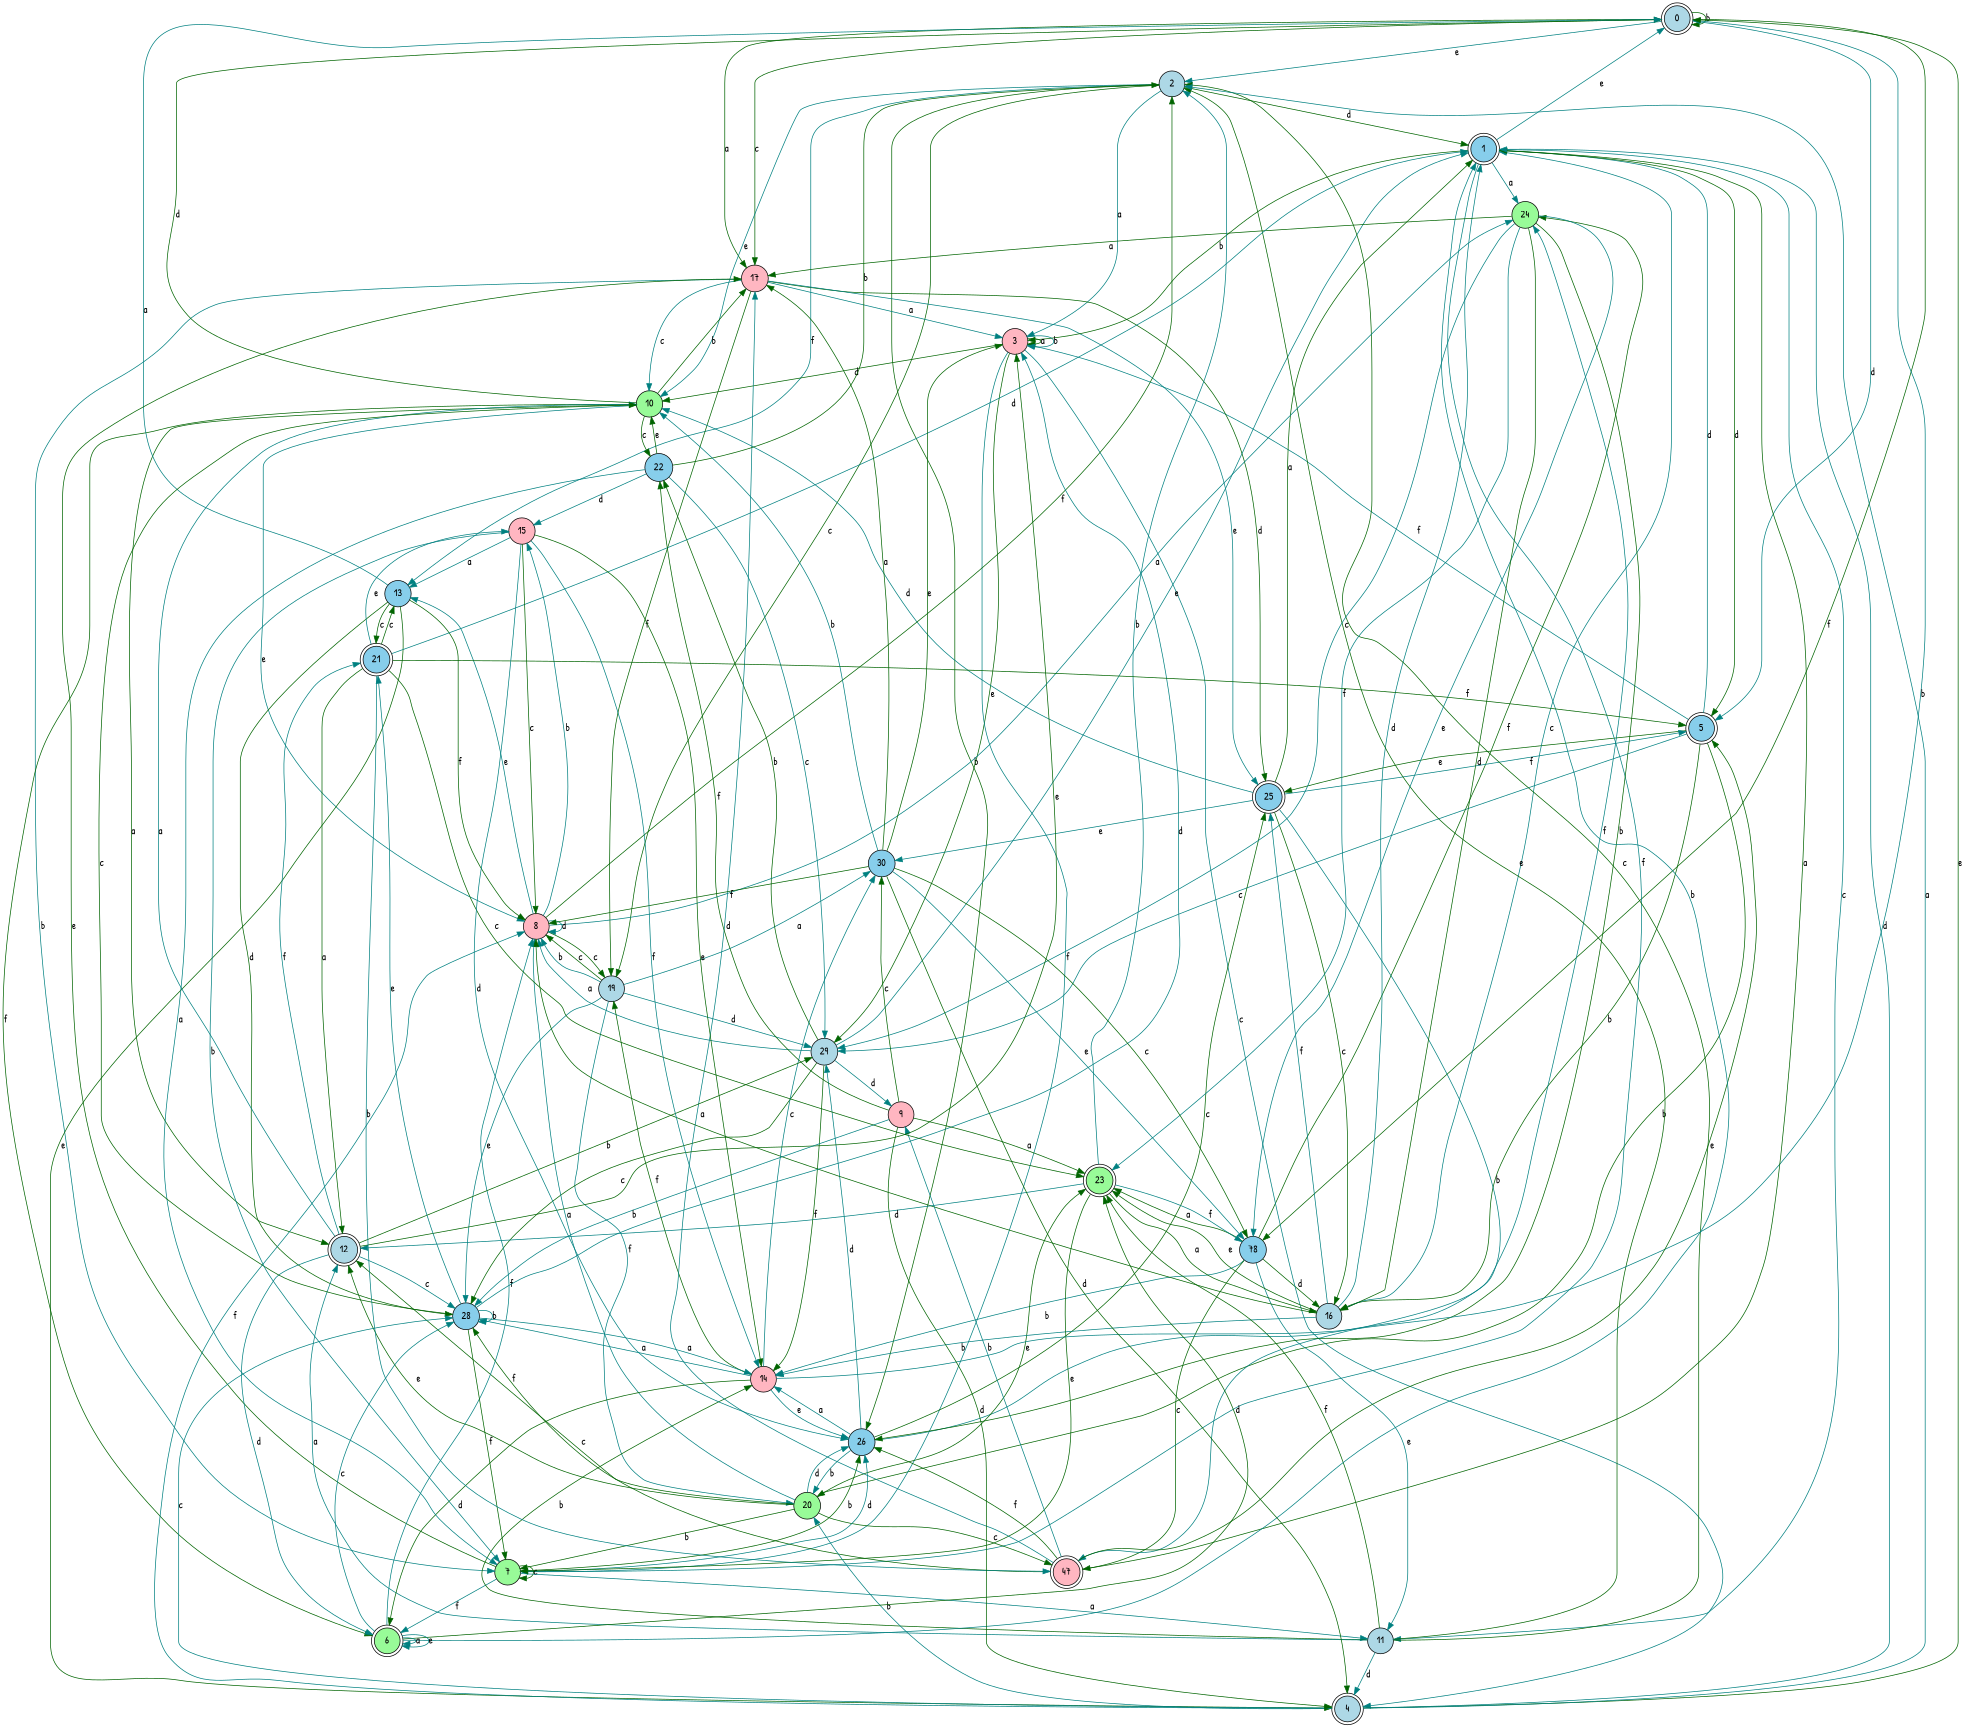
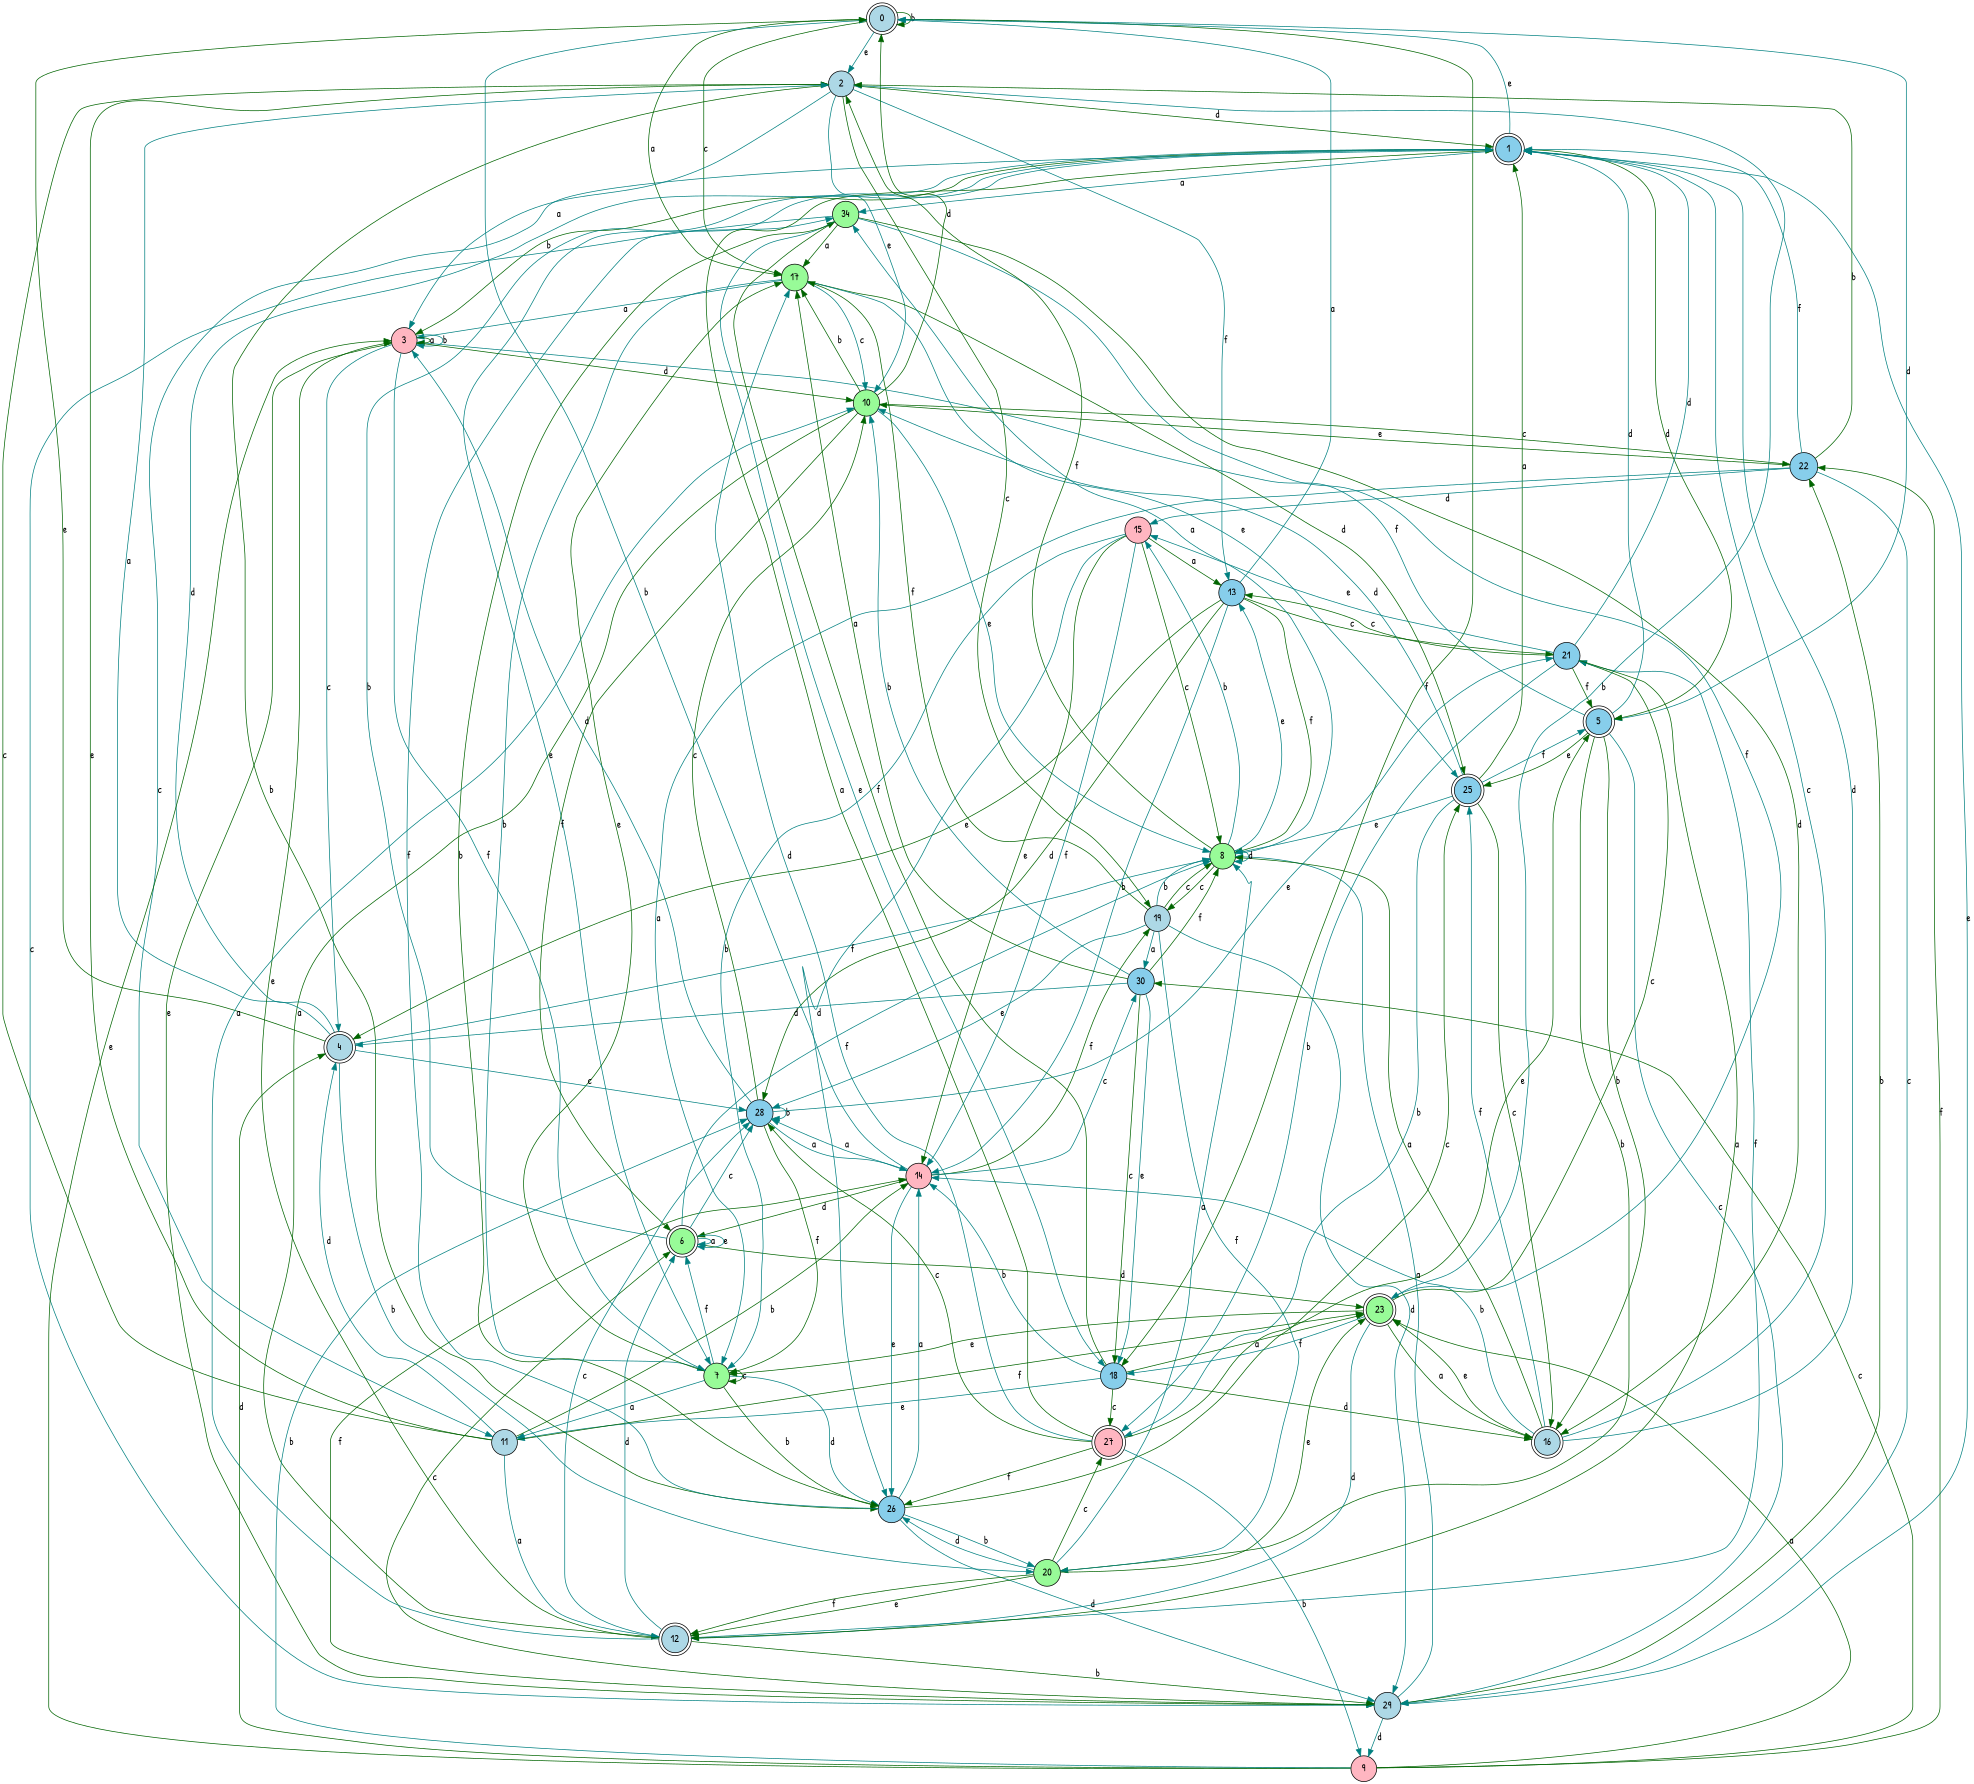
none -> (1770, 202)
(1525, 215) -> (846, 214)
(755, 278) -> (795, 277)
(463, 561) -> (1181, 560)
(928, 582) -> (49, 1622)
(649, 607) -> (916, 646)
(376, 660) -> (1567, 656)
(1077, 830) -> (1348, 828)
(1644, 863) -> (551, 756)
none -> (1113, 910)
(536, 926) -> (1223, 856)
(629, 1045) -> (1626, 1043)
(635, 1159) -> (649, 1667)
(1253, 1250) -> (1114, 1376)
(1090, 1301) -> (764, 1010)
(1329, 1316) -> (1547, 1442)
(661, 1538) -> none
(1067, 1572) -> (1109, 1442)
